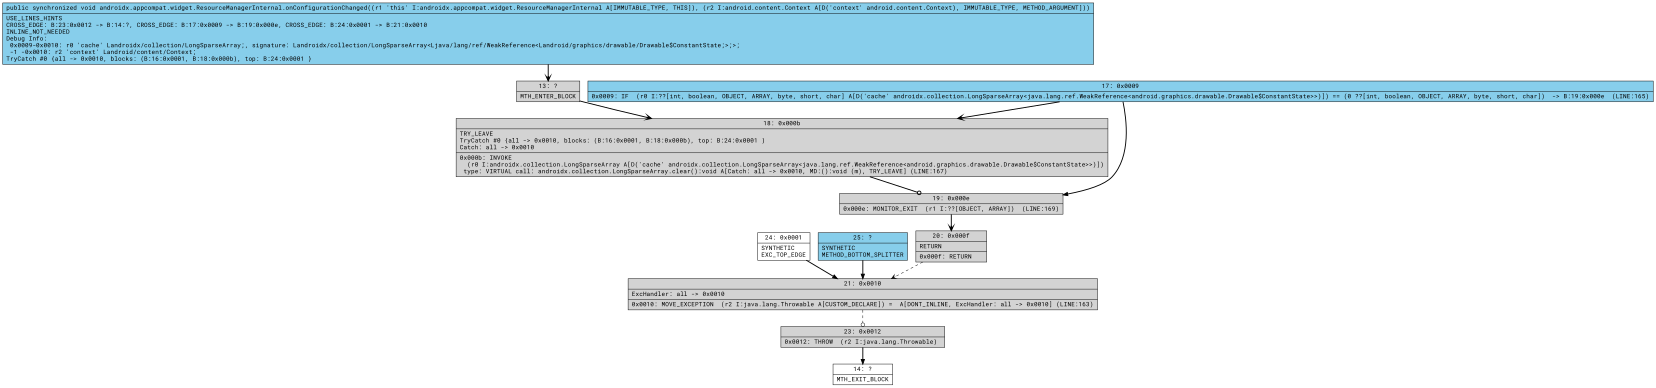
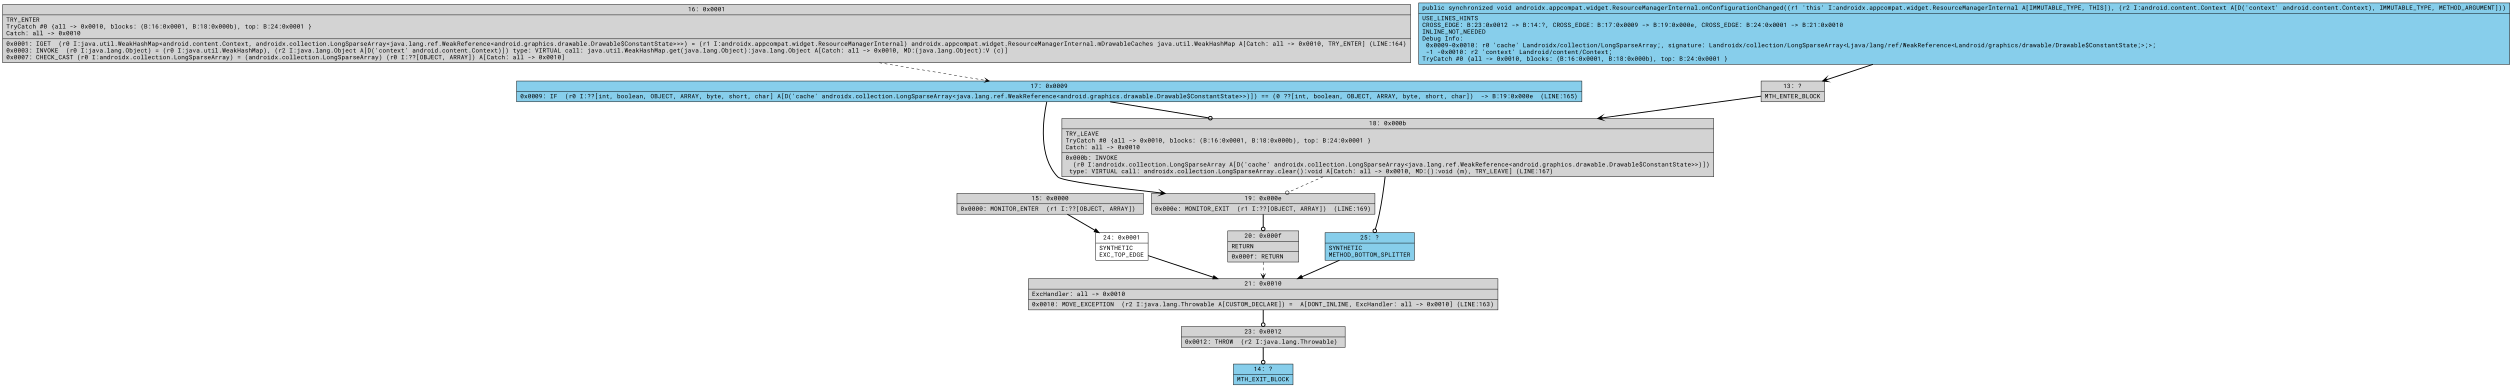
none -> (707, 34)
(1011, 110) -> (1159, 110)
(1120, 164) -> (1070, 181)
(894, 185) -> (1306, 184)
none -> (1381, 203)
none -> (1050, 204)
(951, 220) -> (1263, 221)
(863, 316) -> (1263, 316)
(863, 353) -> (1263, 354)
(863, 374) -> (1263, 374)
